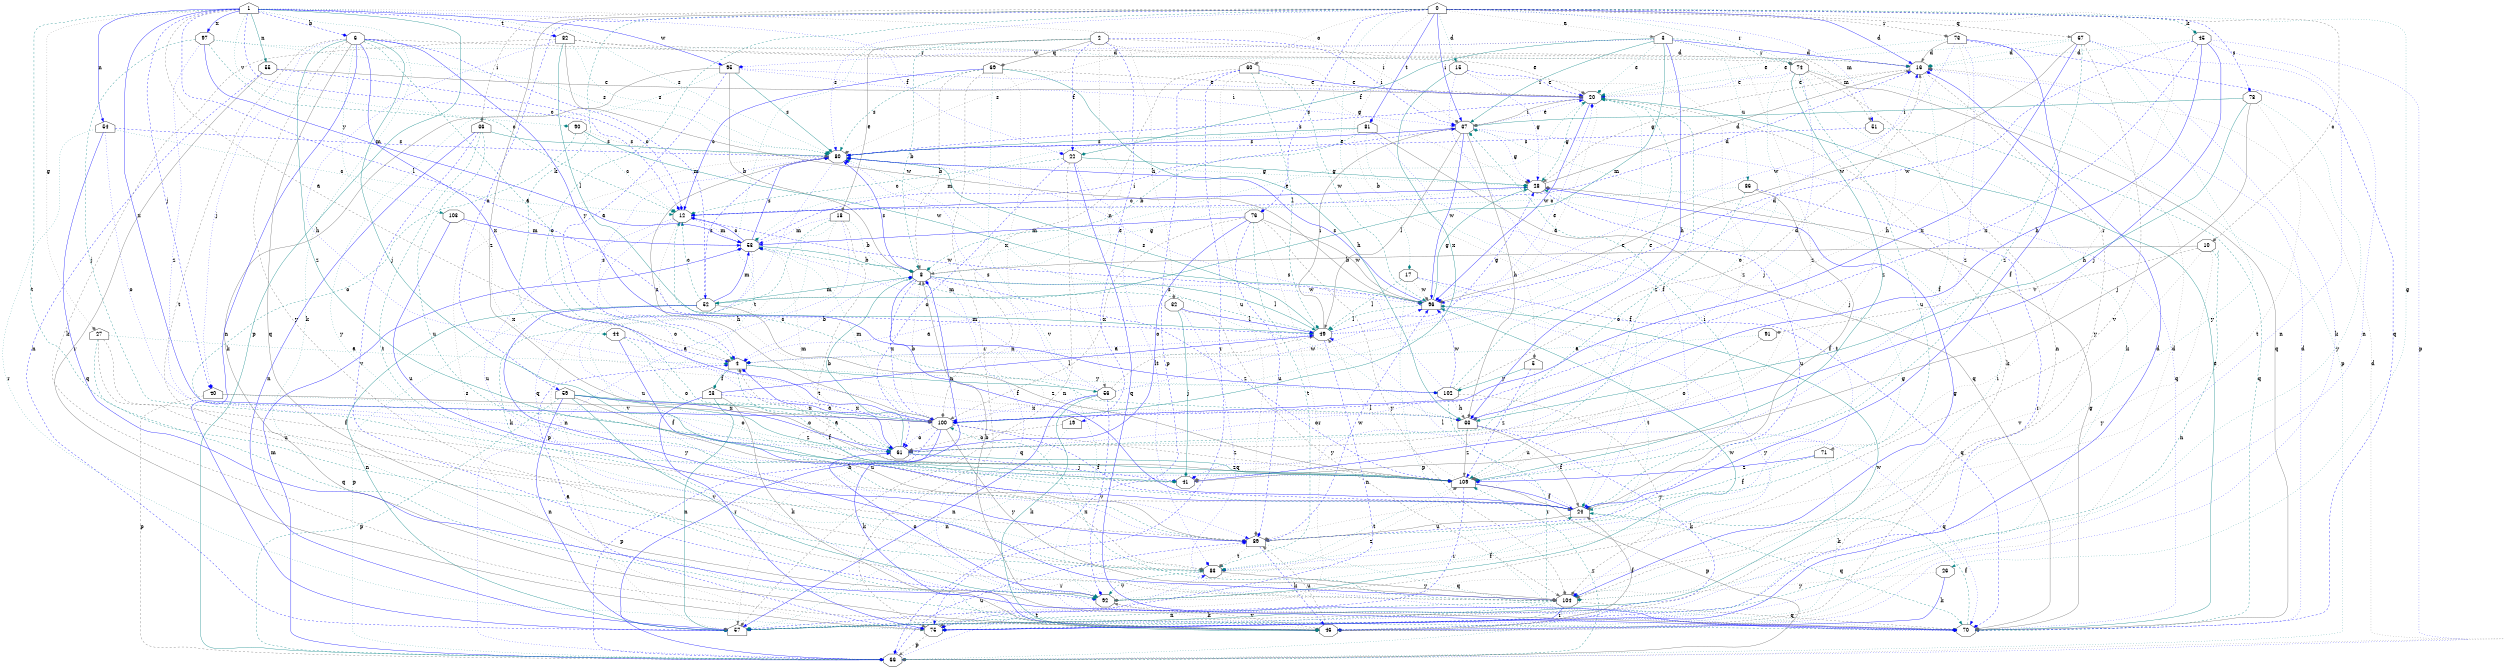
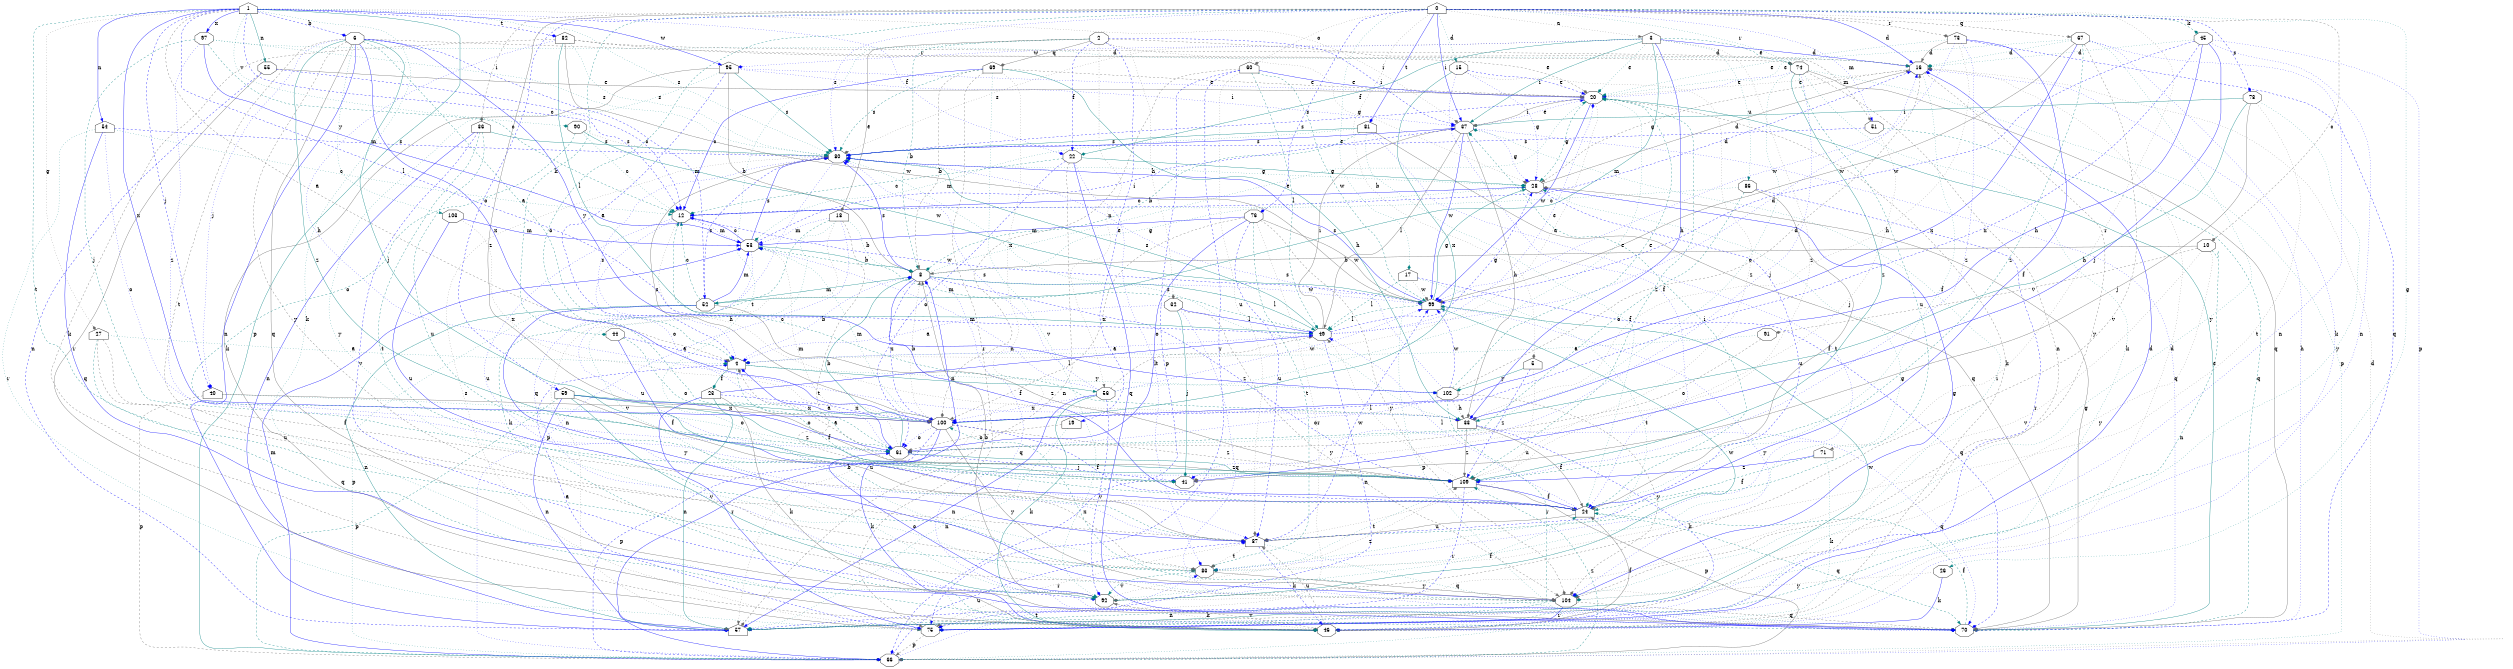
(1761, 53) -> (1761, 53)
(1408, 275) -> (1408, 275)
(1431, 305) -> (1432, 305)
(2303, 349) -> (2302, 349)
(1256, 542) -> (1255, 542)
